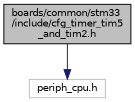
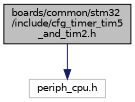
(67, 24) -> (67, 24)
